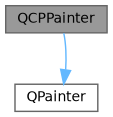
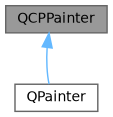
(66, 51) -> (47, 66)
